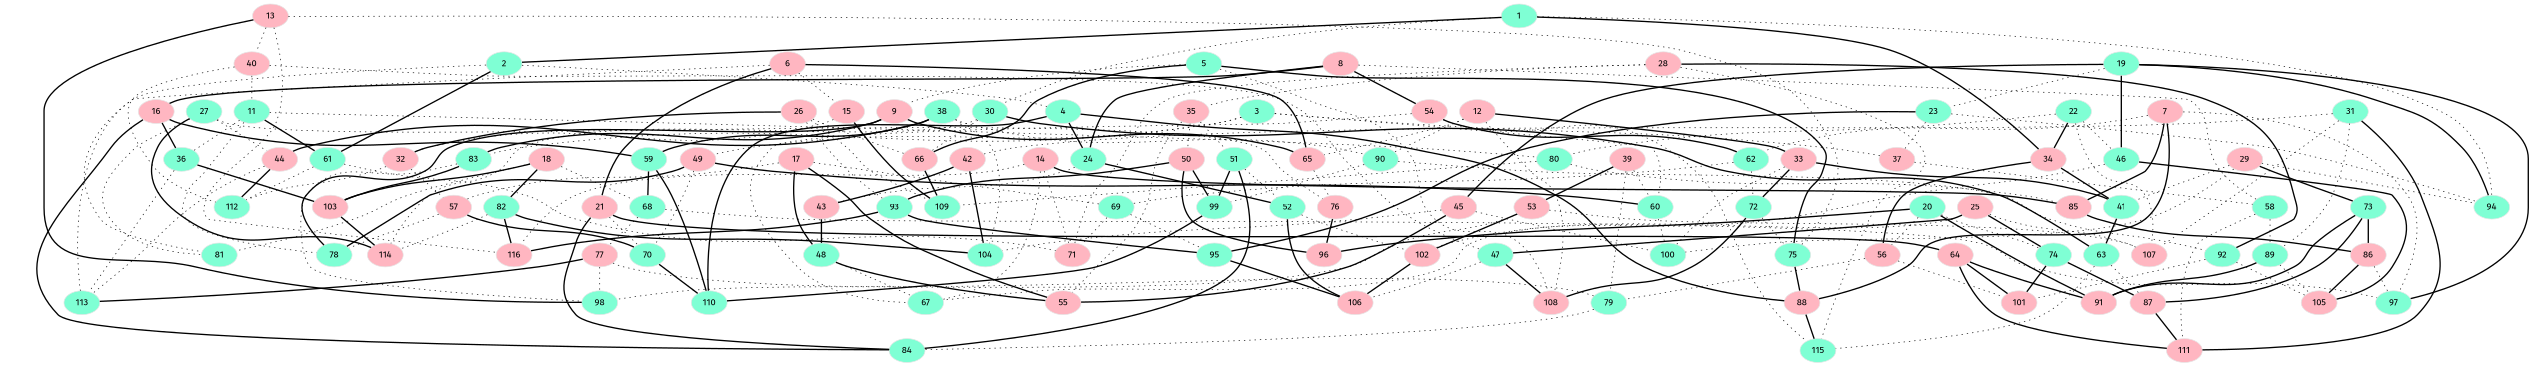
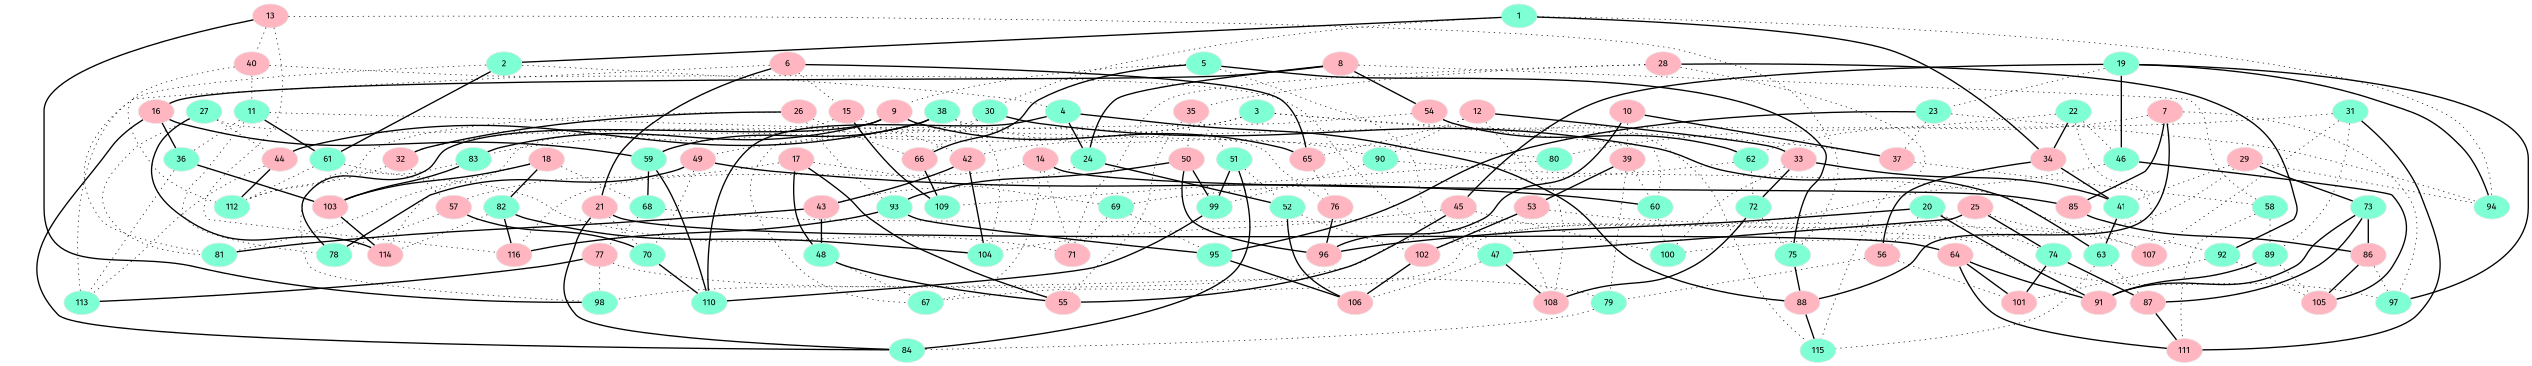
none -> (1627, 112)
none -> (907, 135)
(863, 164) -> (410, 137)
(1789, 184) -> none
none -> (492, 230)
